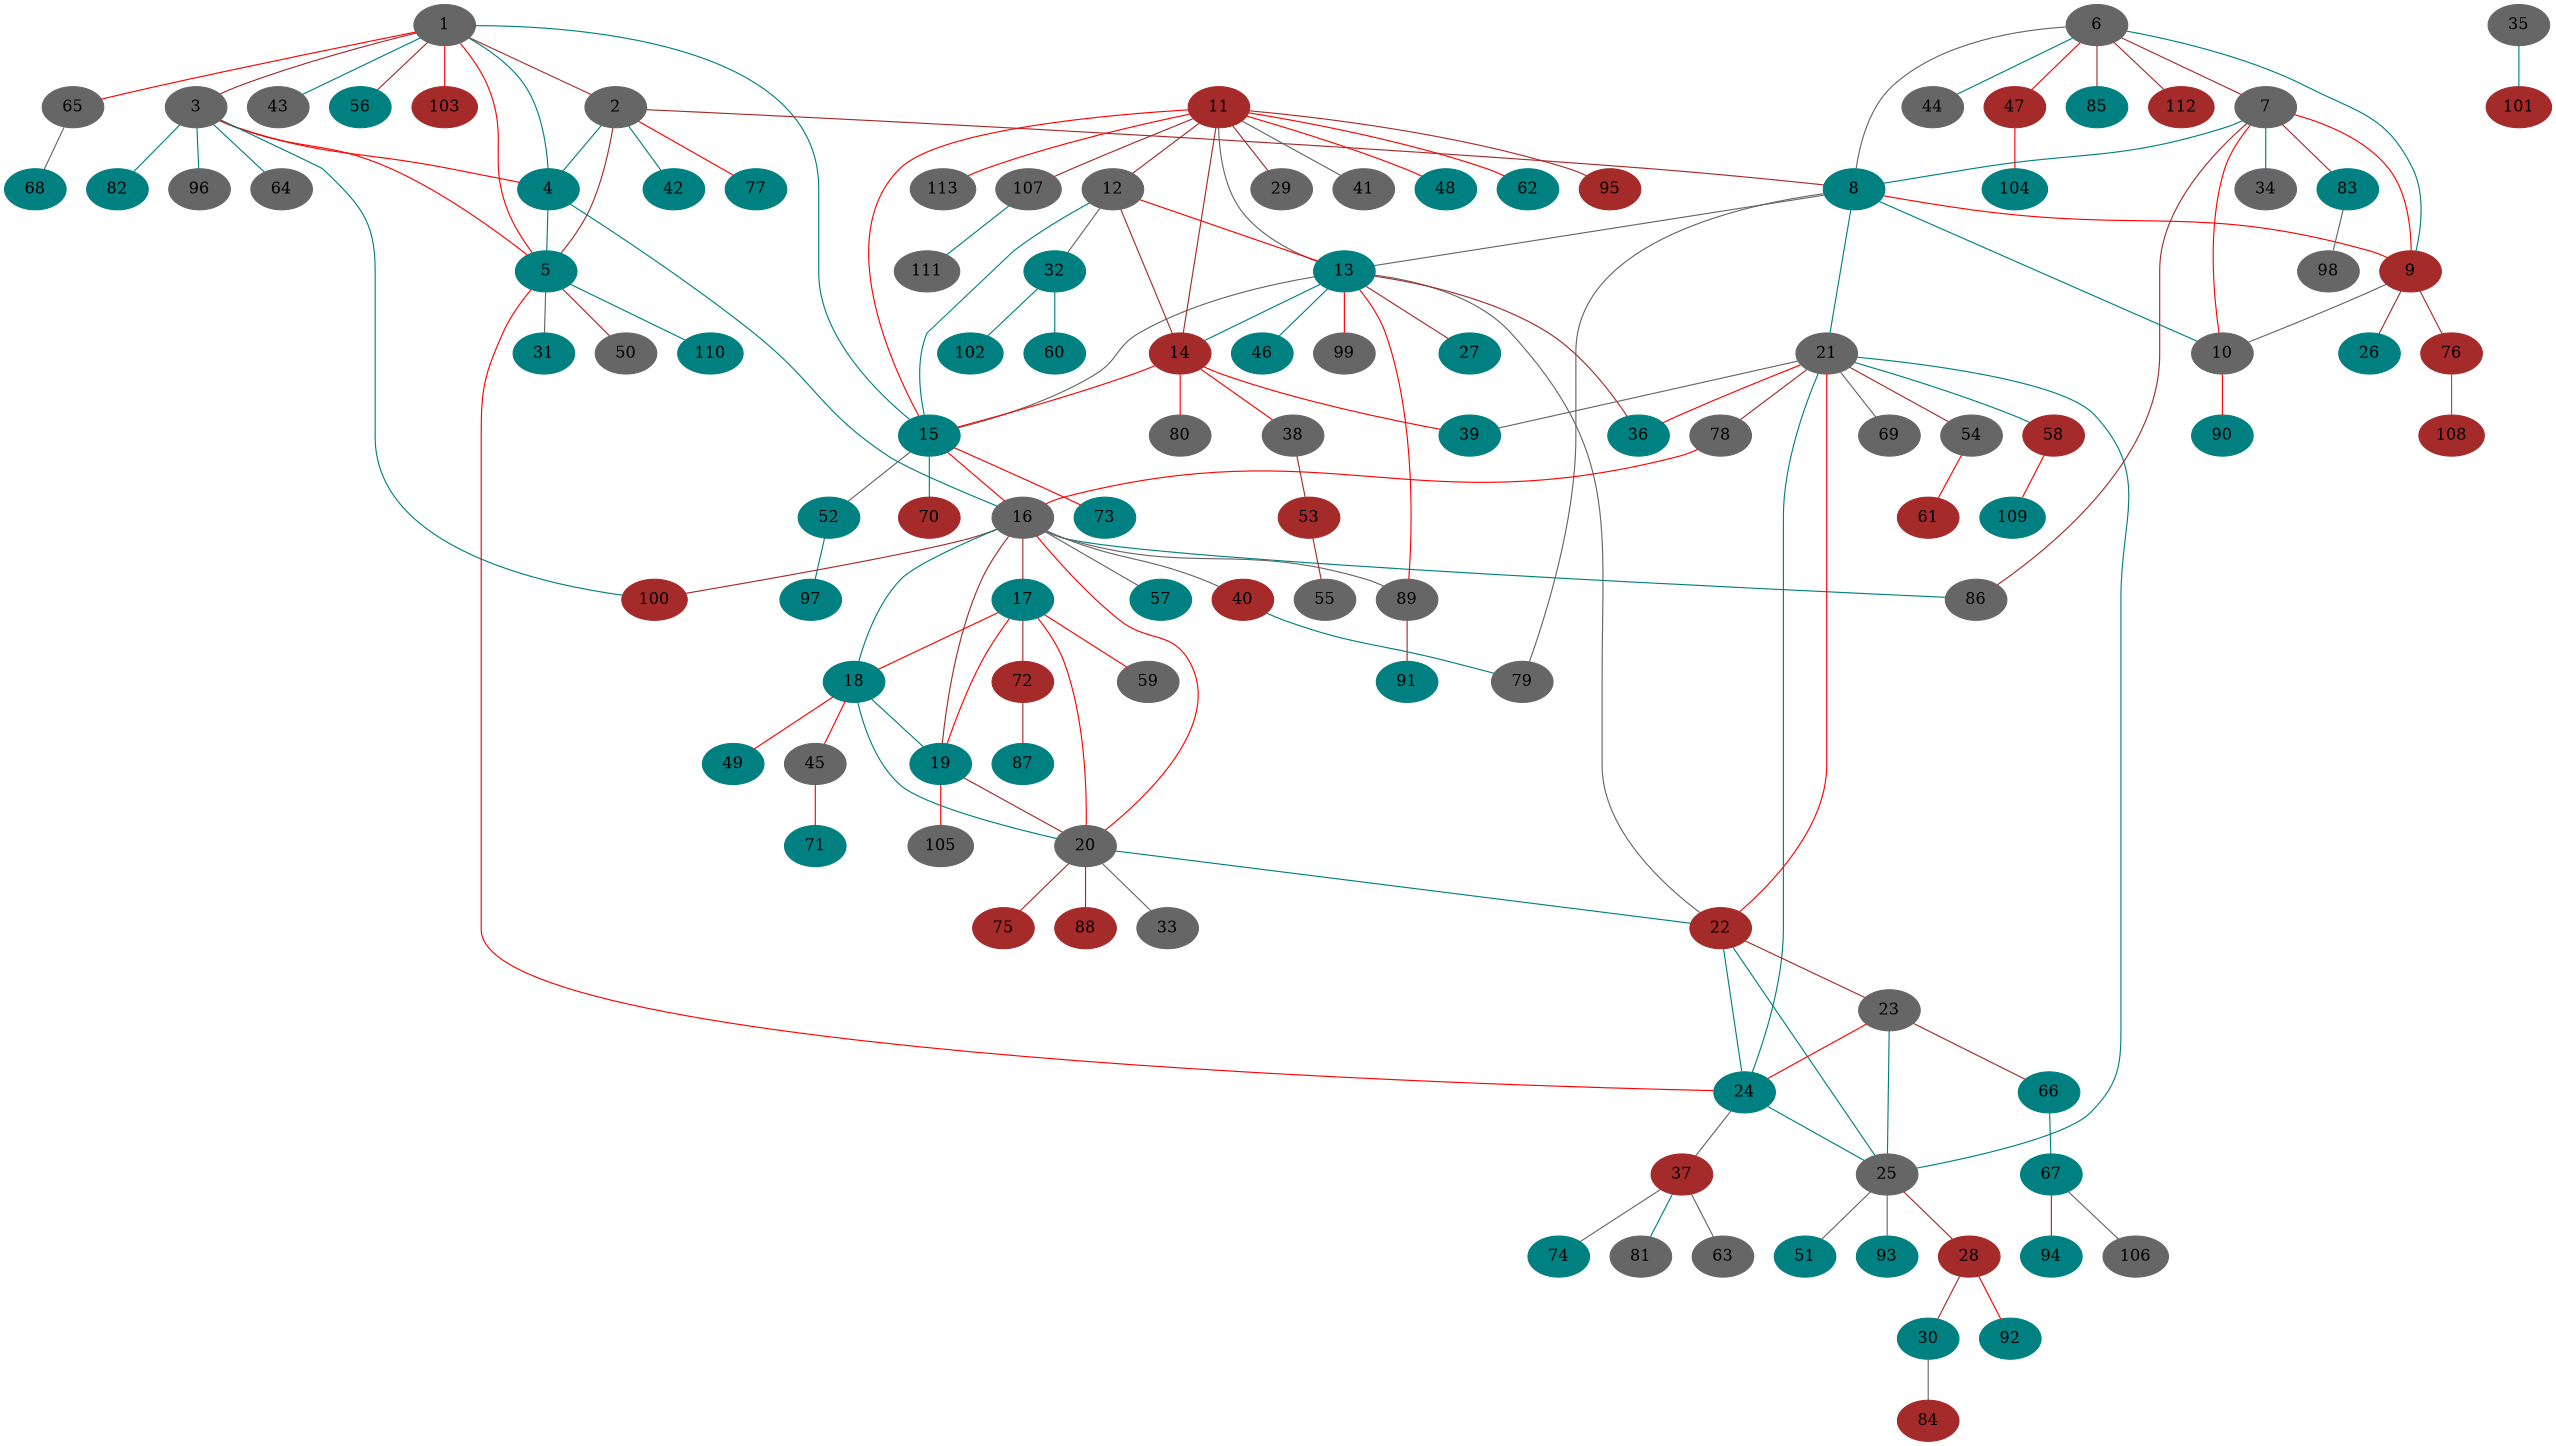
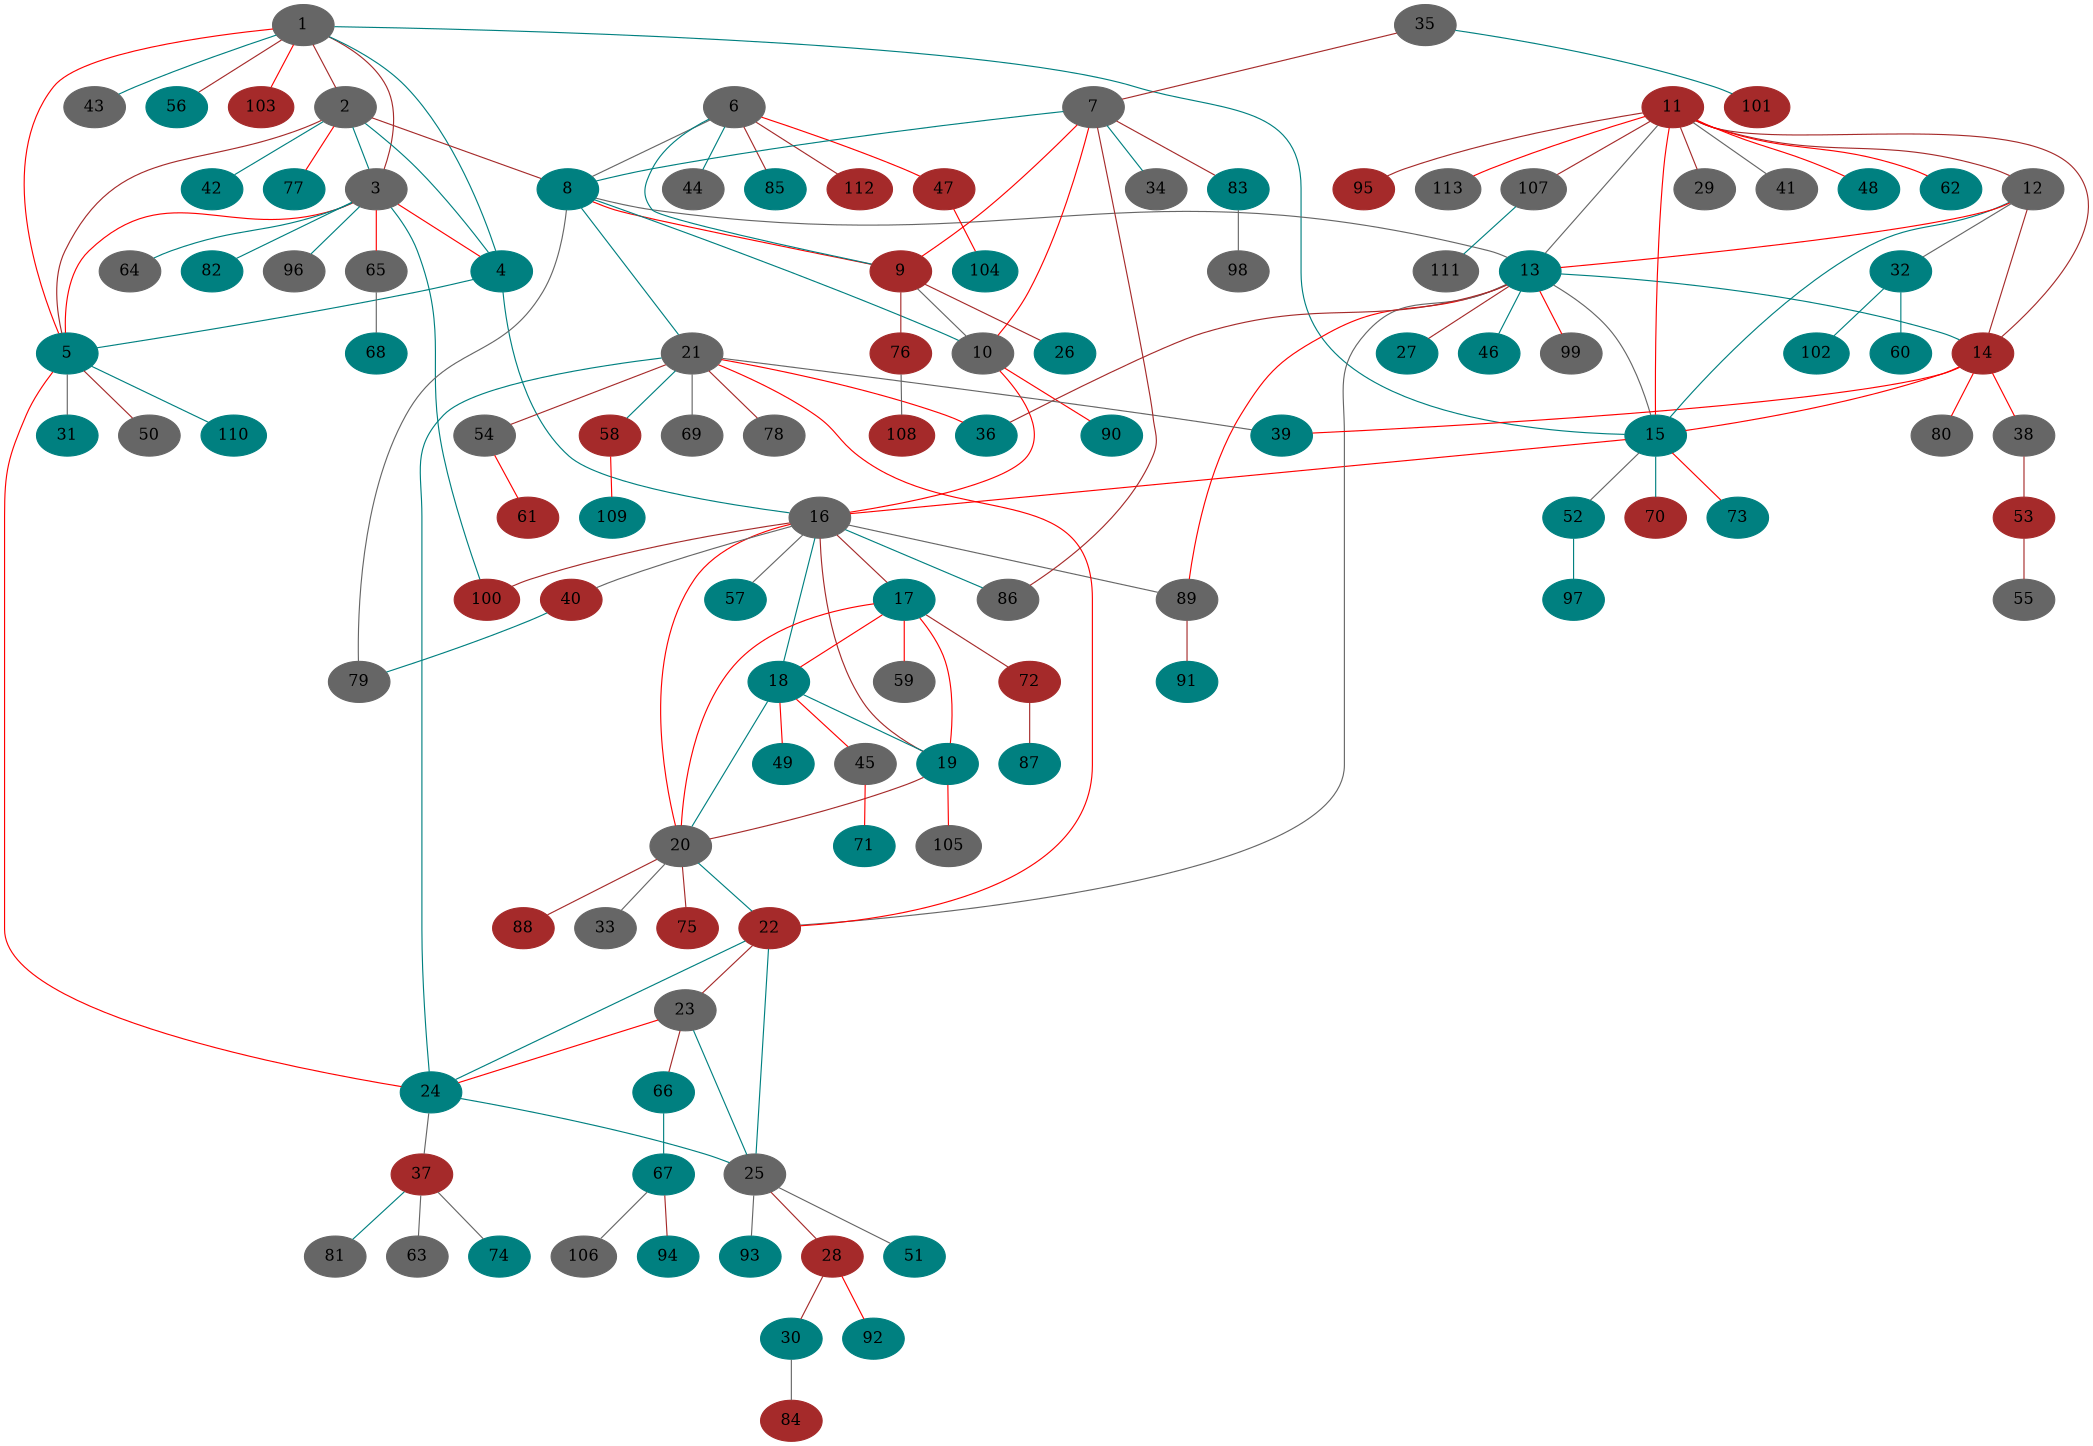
(258, 64) -> (376, 230)
(2181, 66) -> (1259, 66)
none -> (361, 148)
(1372, 477) -> (988, 479)
(2121, 732) -> none
